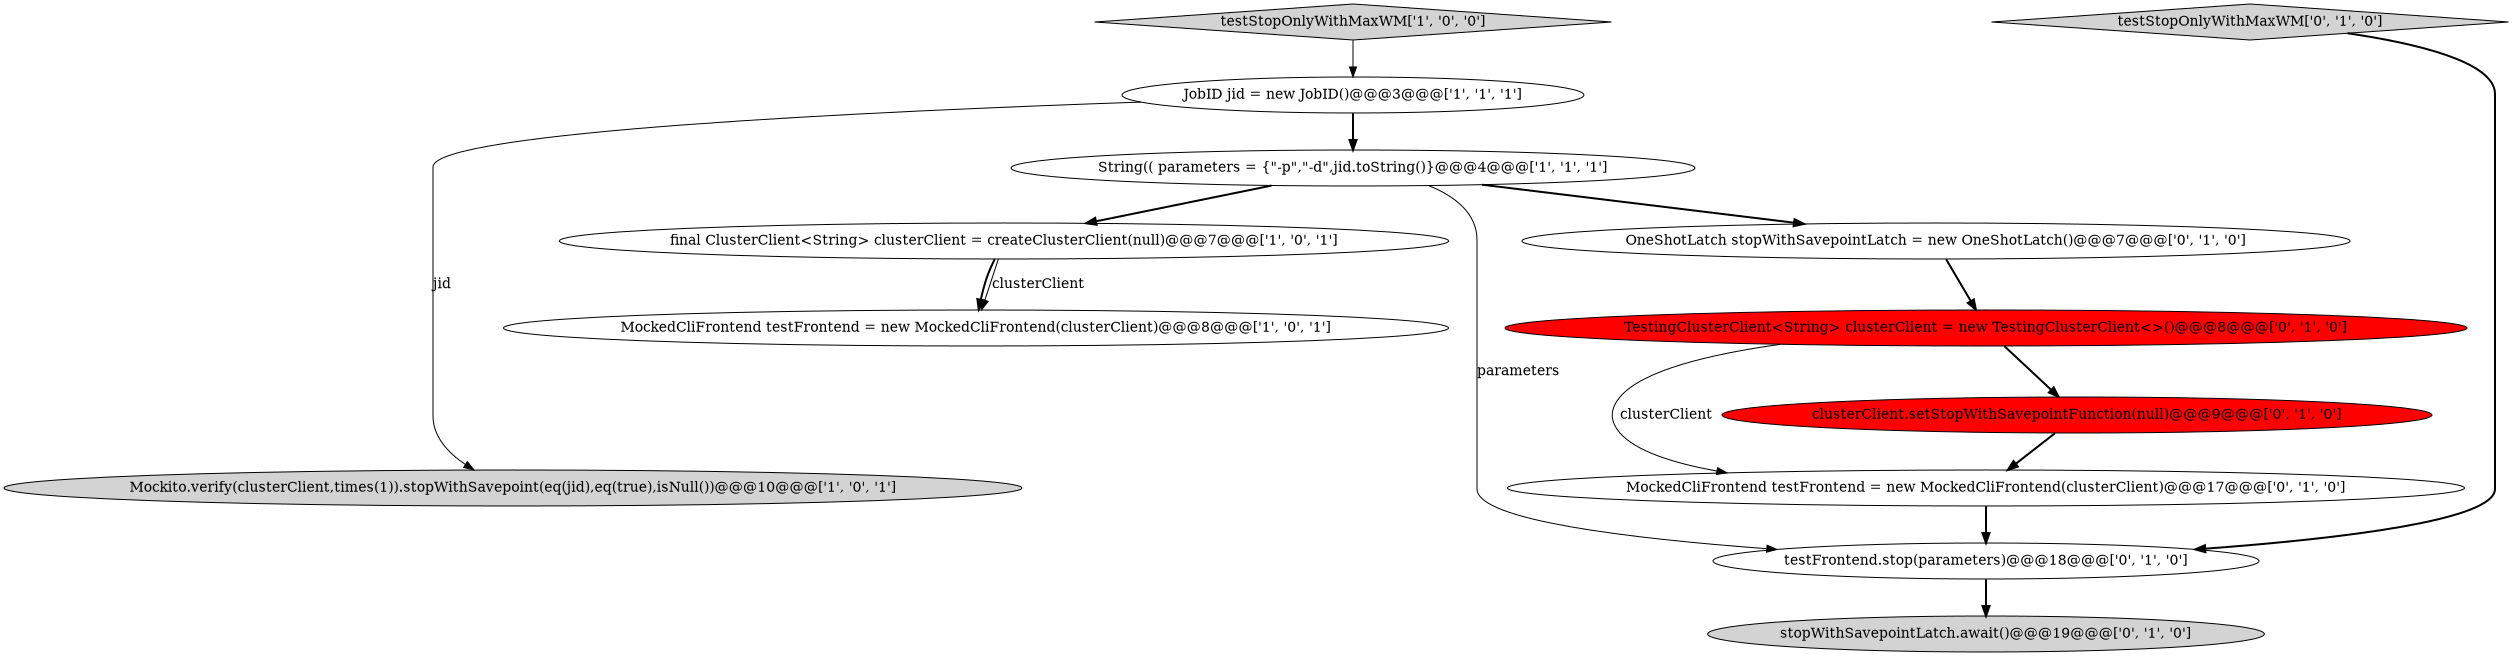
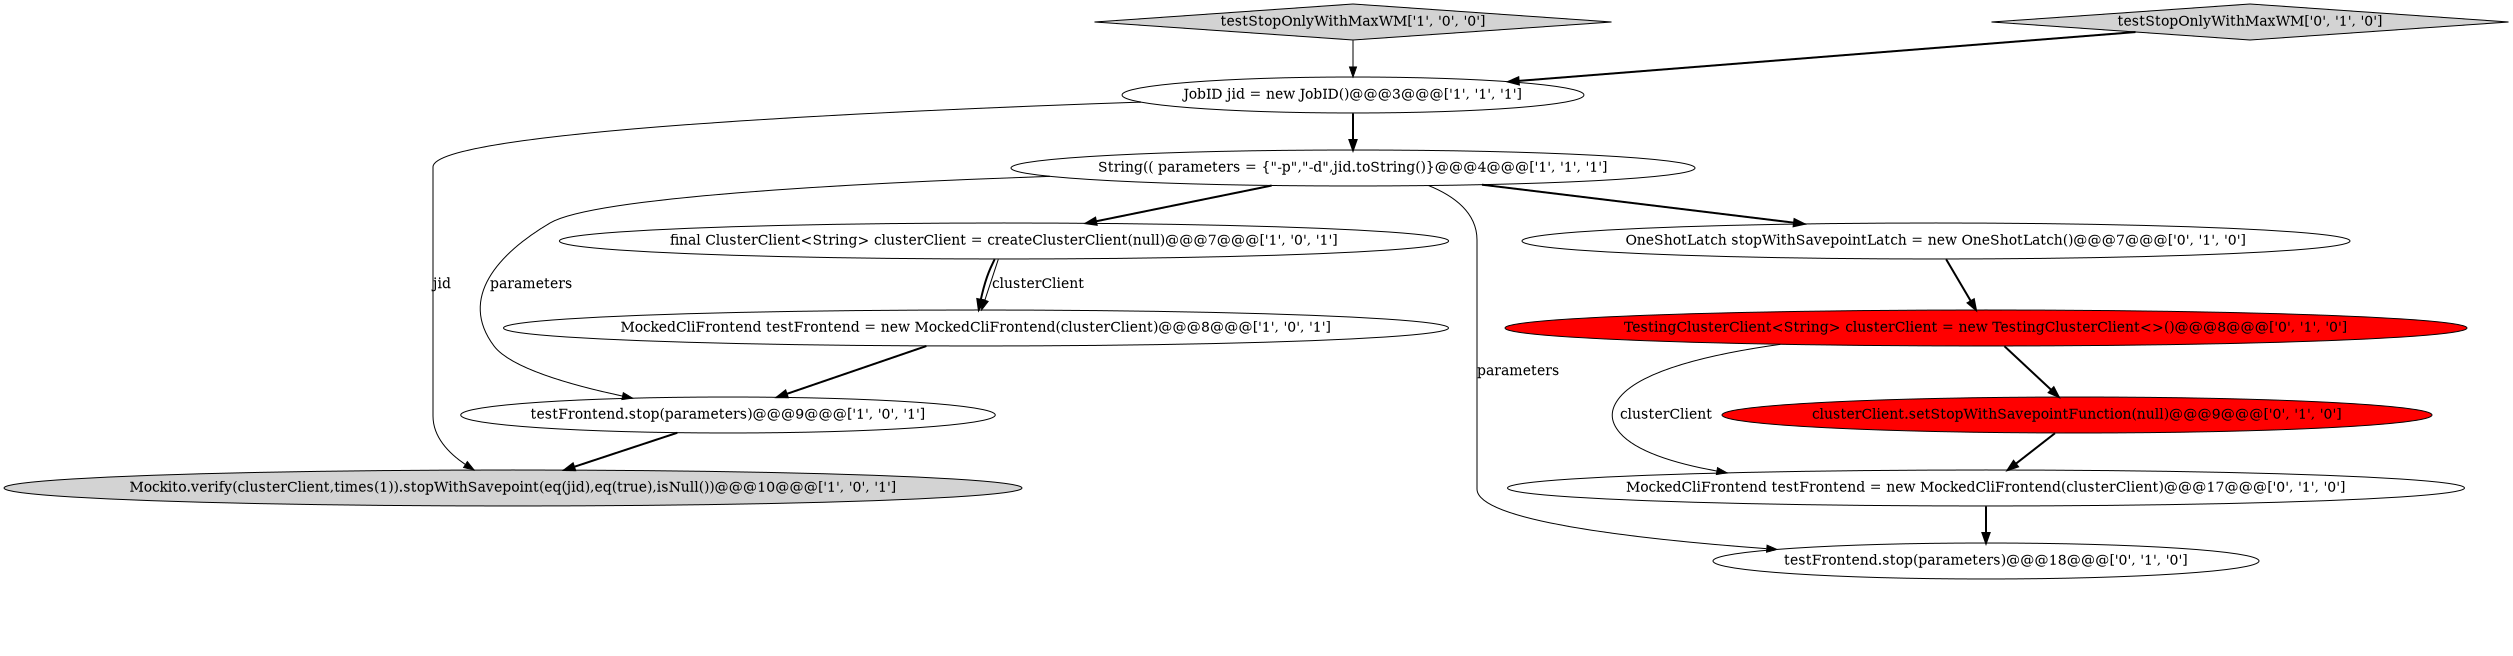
(2495, 359) -> (1827, 56)
none -> (728, 415)
(1986, 634) -> none
